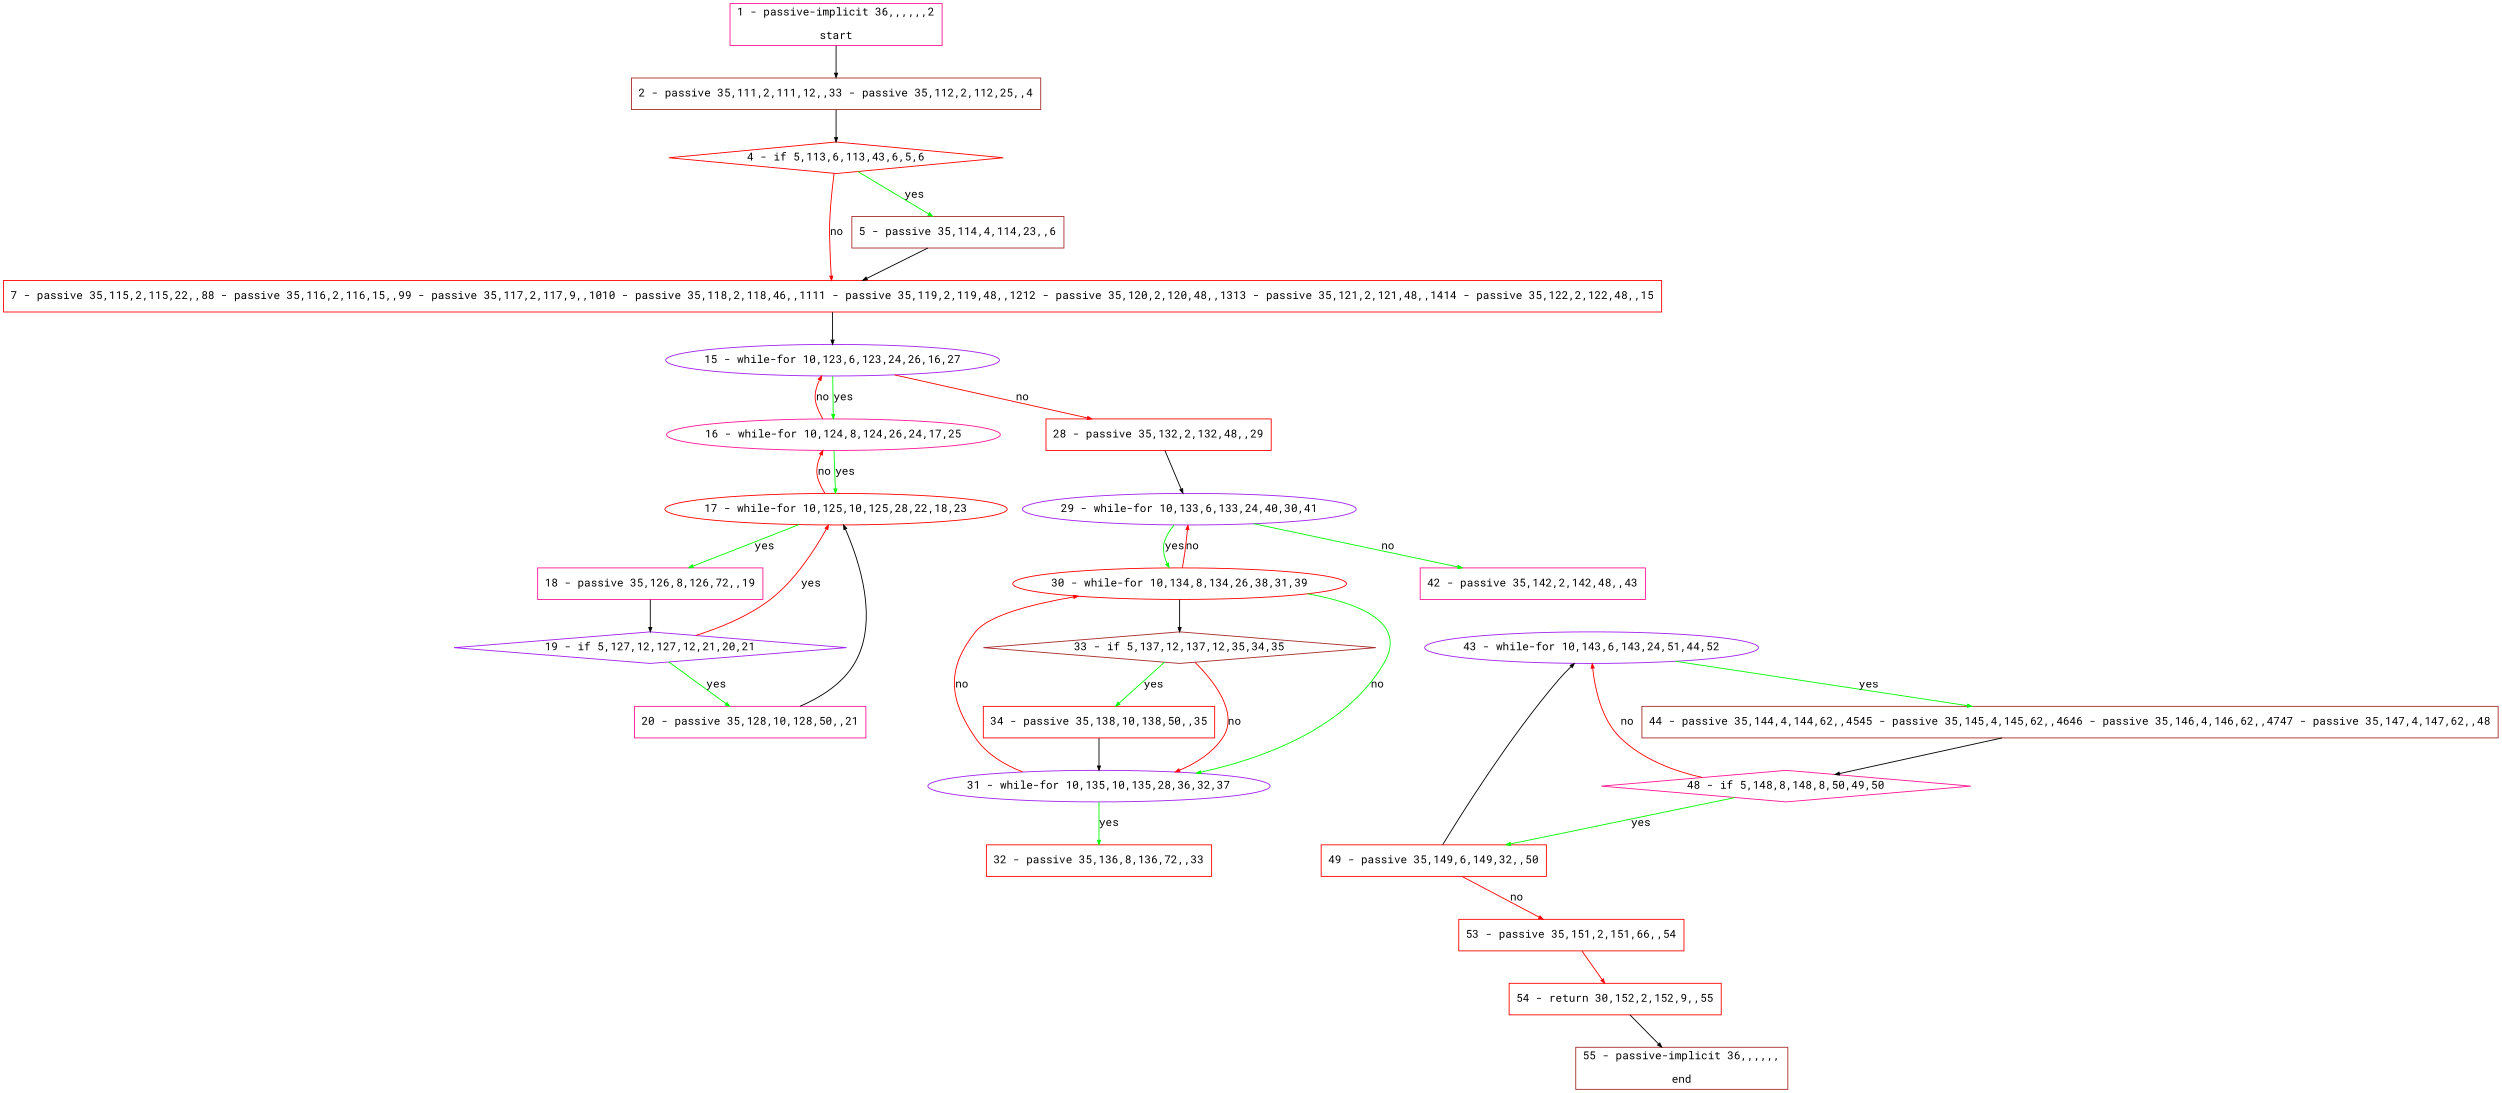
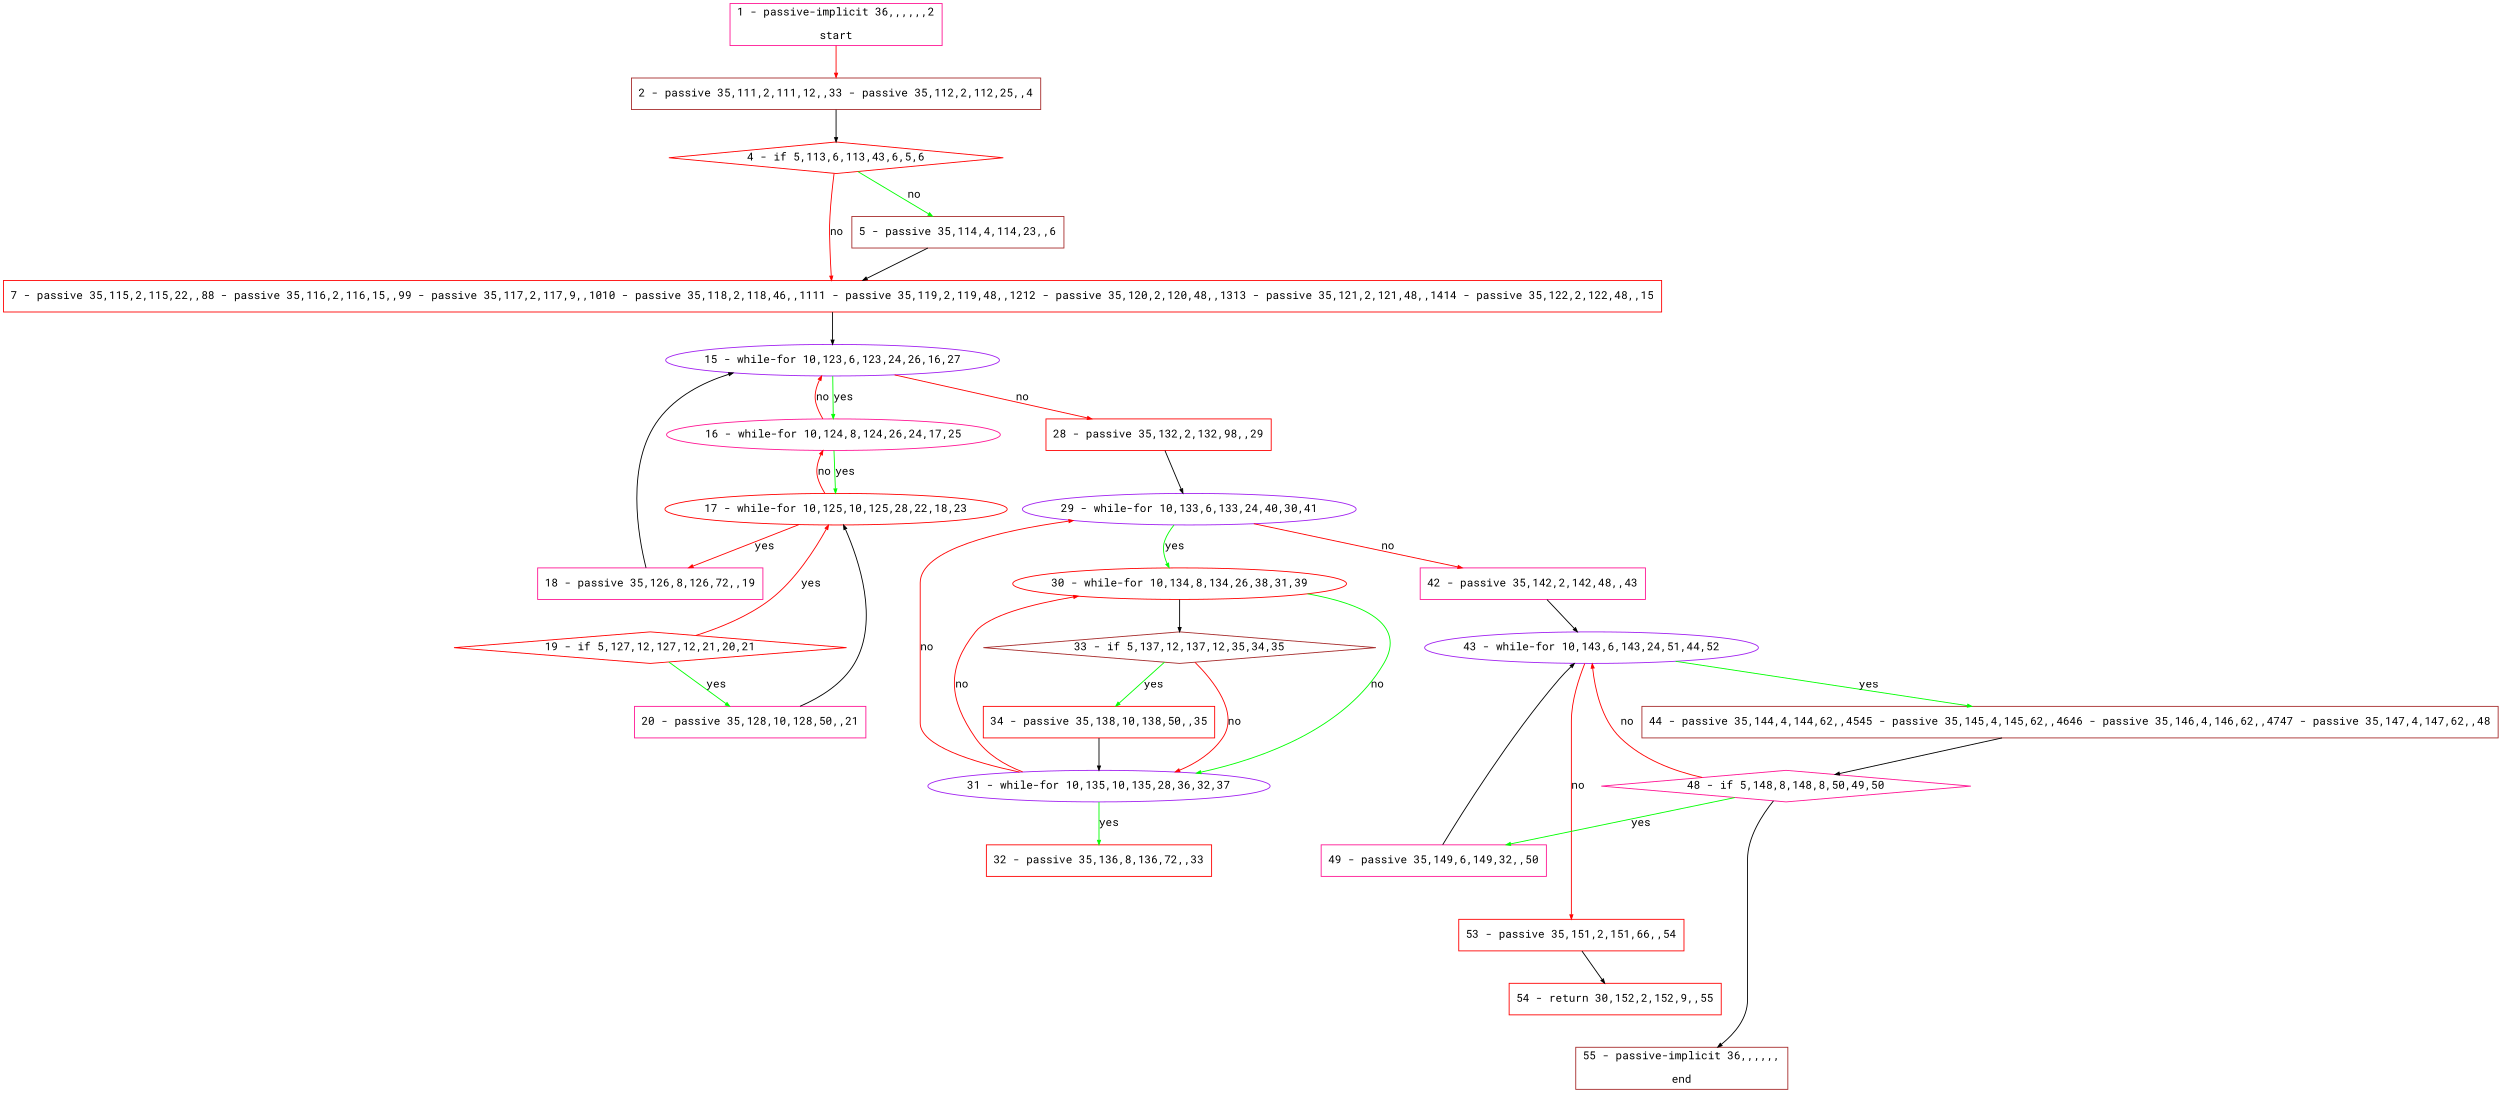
(836, 59) -> (836, 59)
(915, 195) -> (915, 195)
(1159, 435) -> (1159, 435)
(746, 545) -> (746, 545)
(1356, 545) -> (1356, 545)
(1185, 549) -> (920, 627)
(650, 613) -> (644, 450)
none -> (1561, 614)
(650, 648) -> (650, 648)
(1434, 861) -> (1434, 861)
(1501, 897) -> (1571, 788)
(1592, 965) -> (1592, 965)
(1644, 1029) -> (1748, 924)
